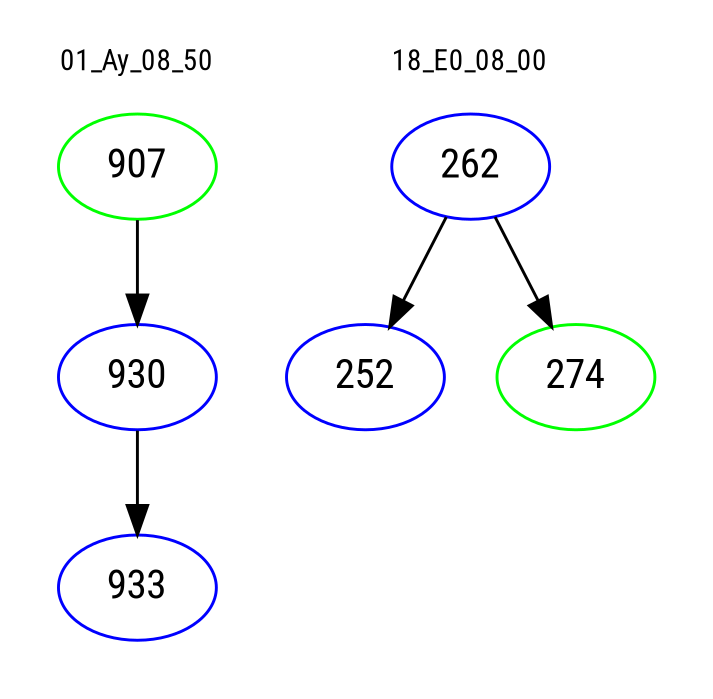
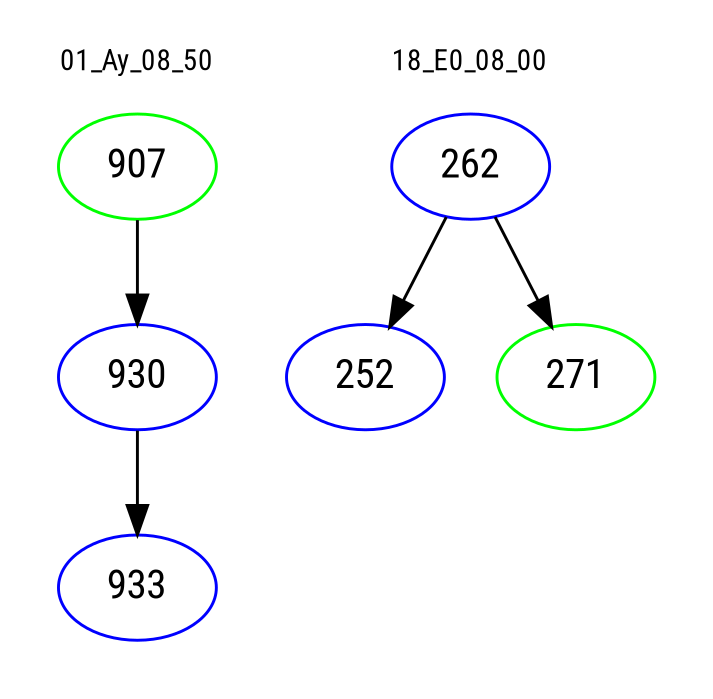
(576, 377) -> (576, 377)
